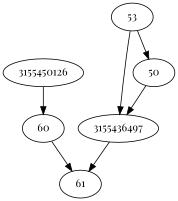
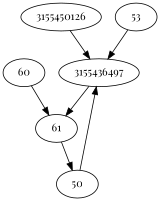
(142, 41) -> (65, 152)
(43, 97) -> (78, 42)
